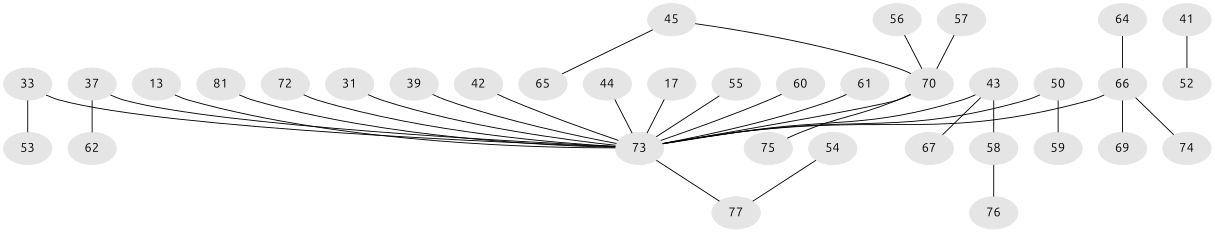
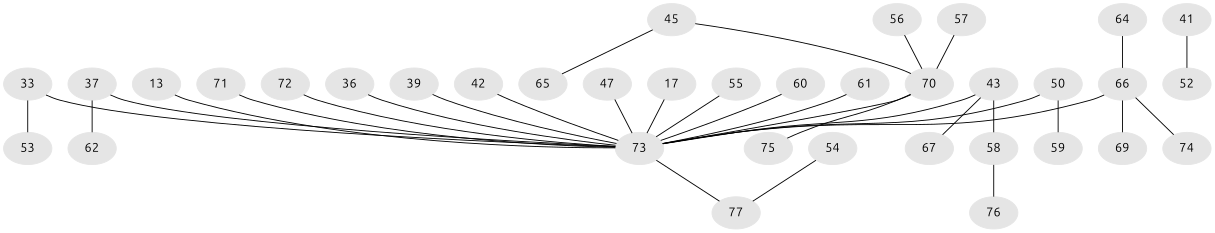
(221, 84) -> (221, 84)
(350, 84) -> (350, 84)
(607, 84) -> (607, 84)
